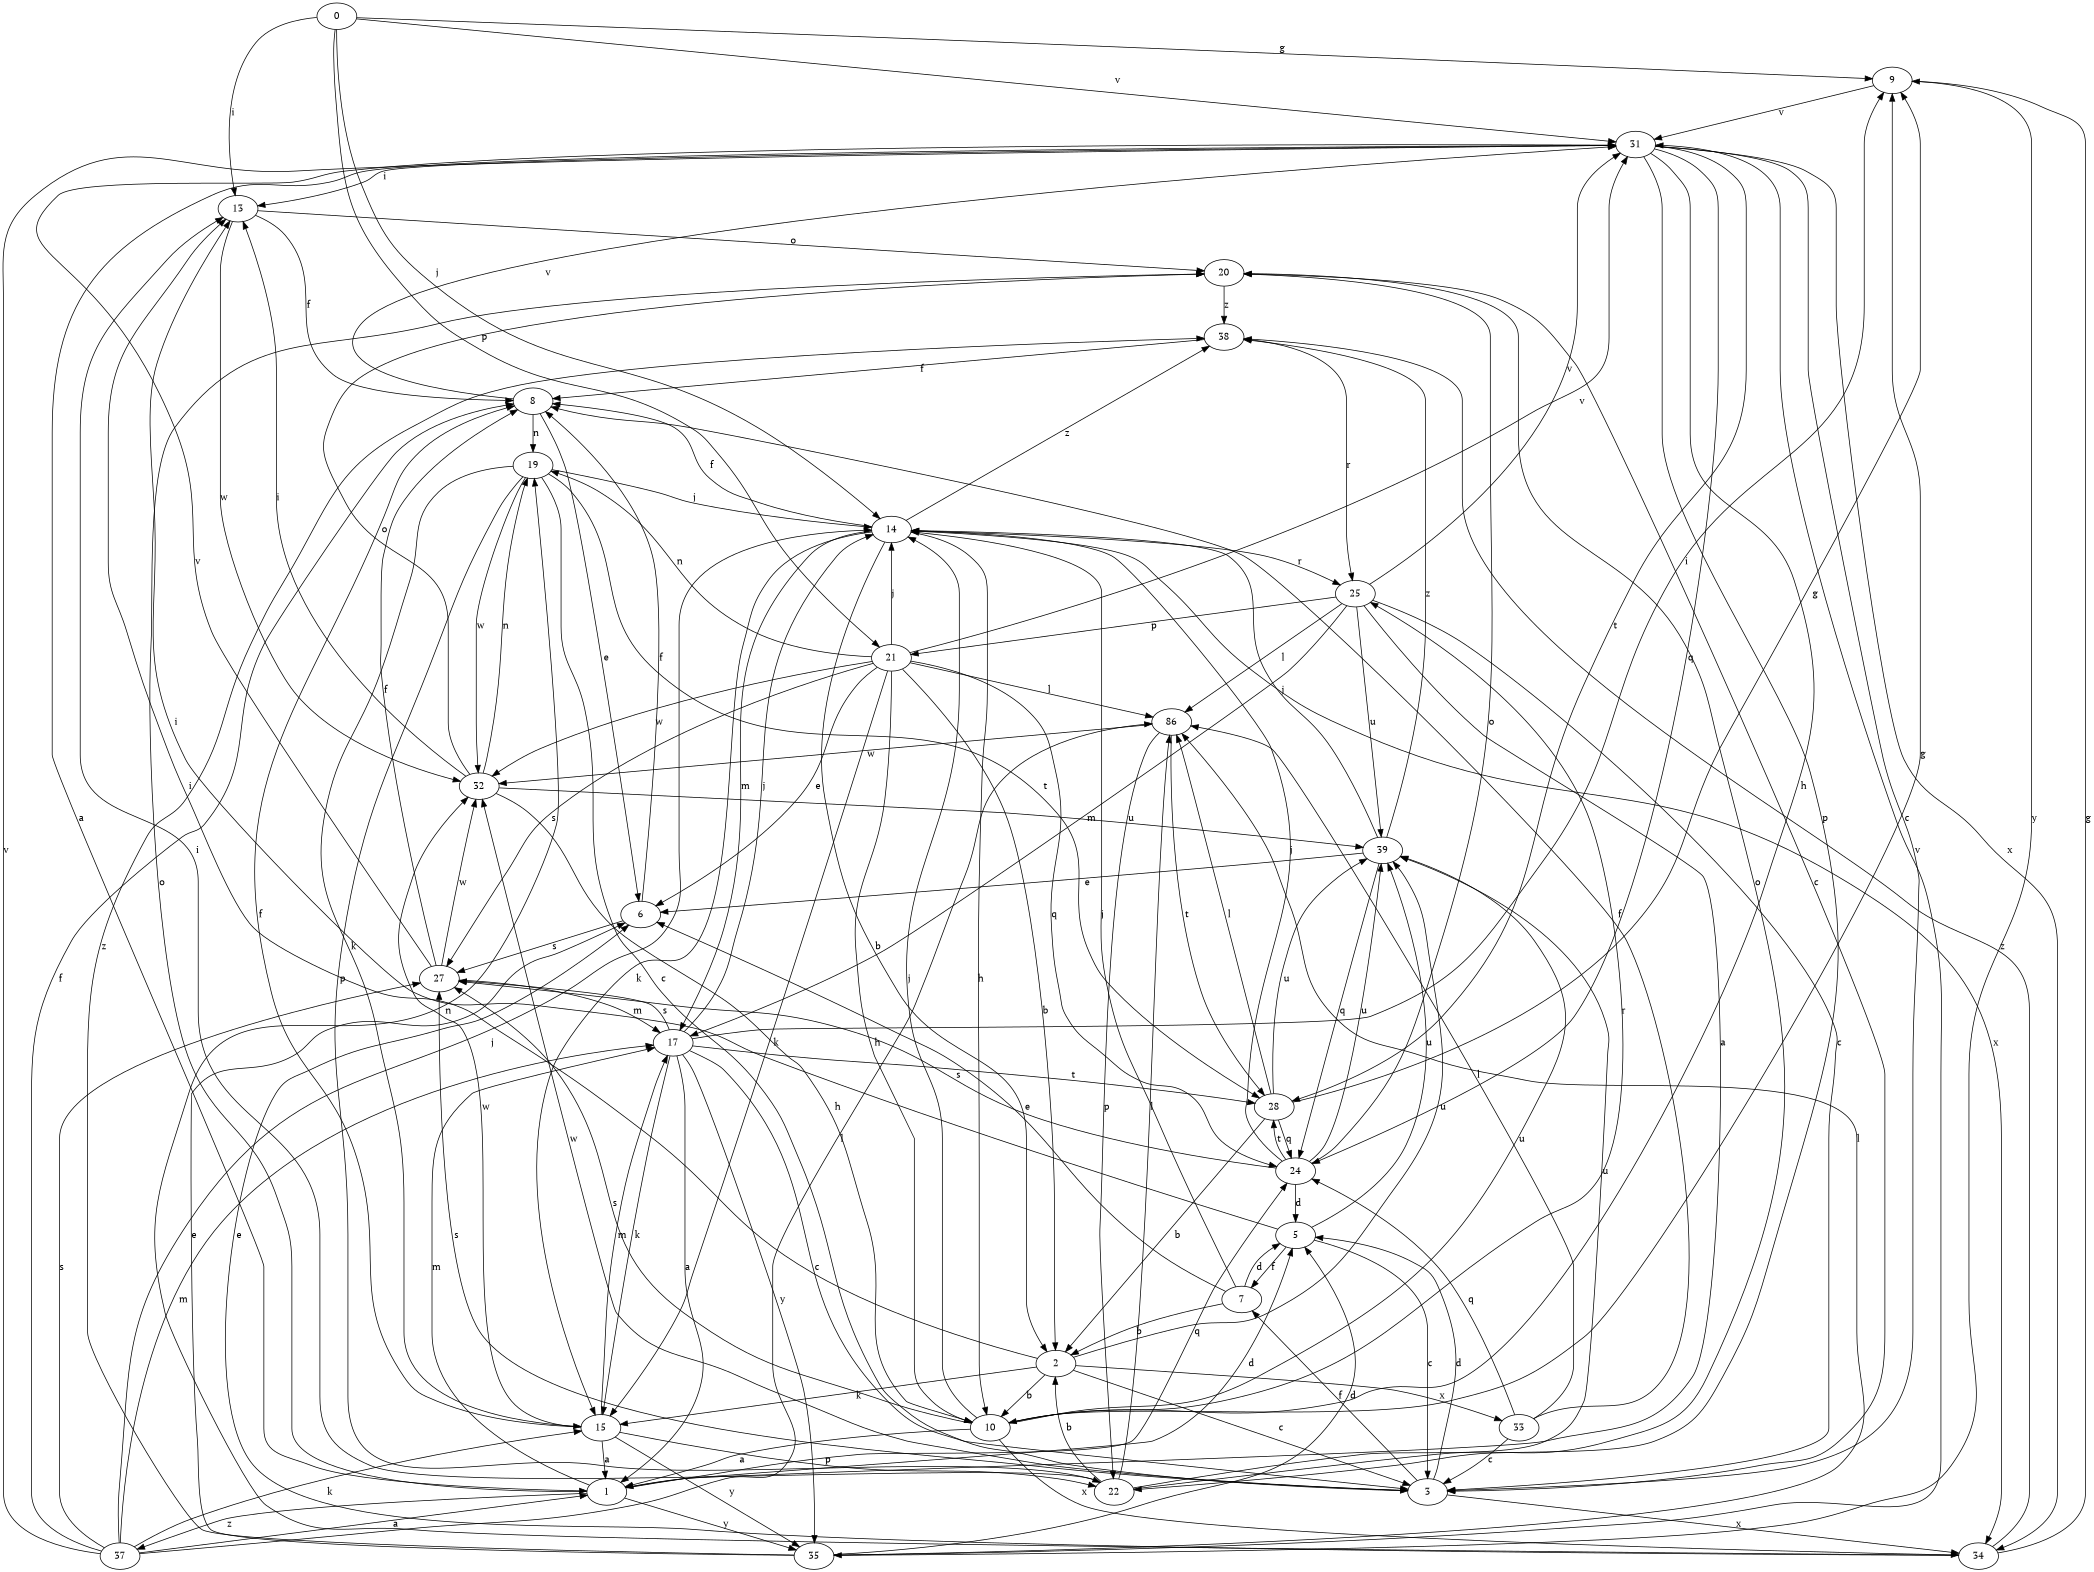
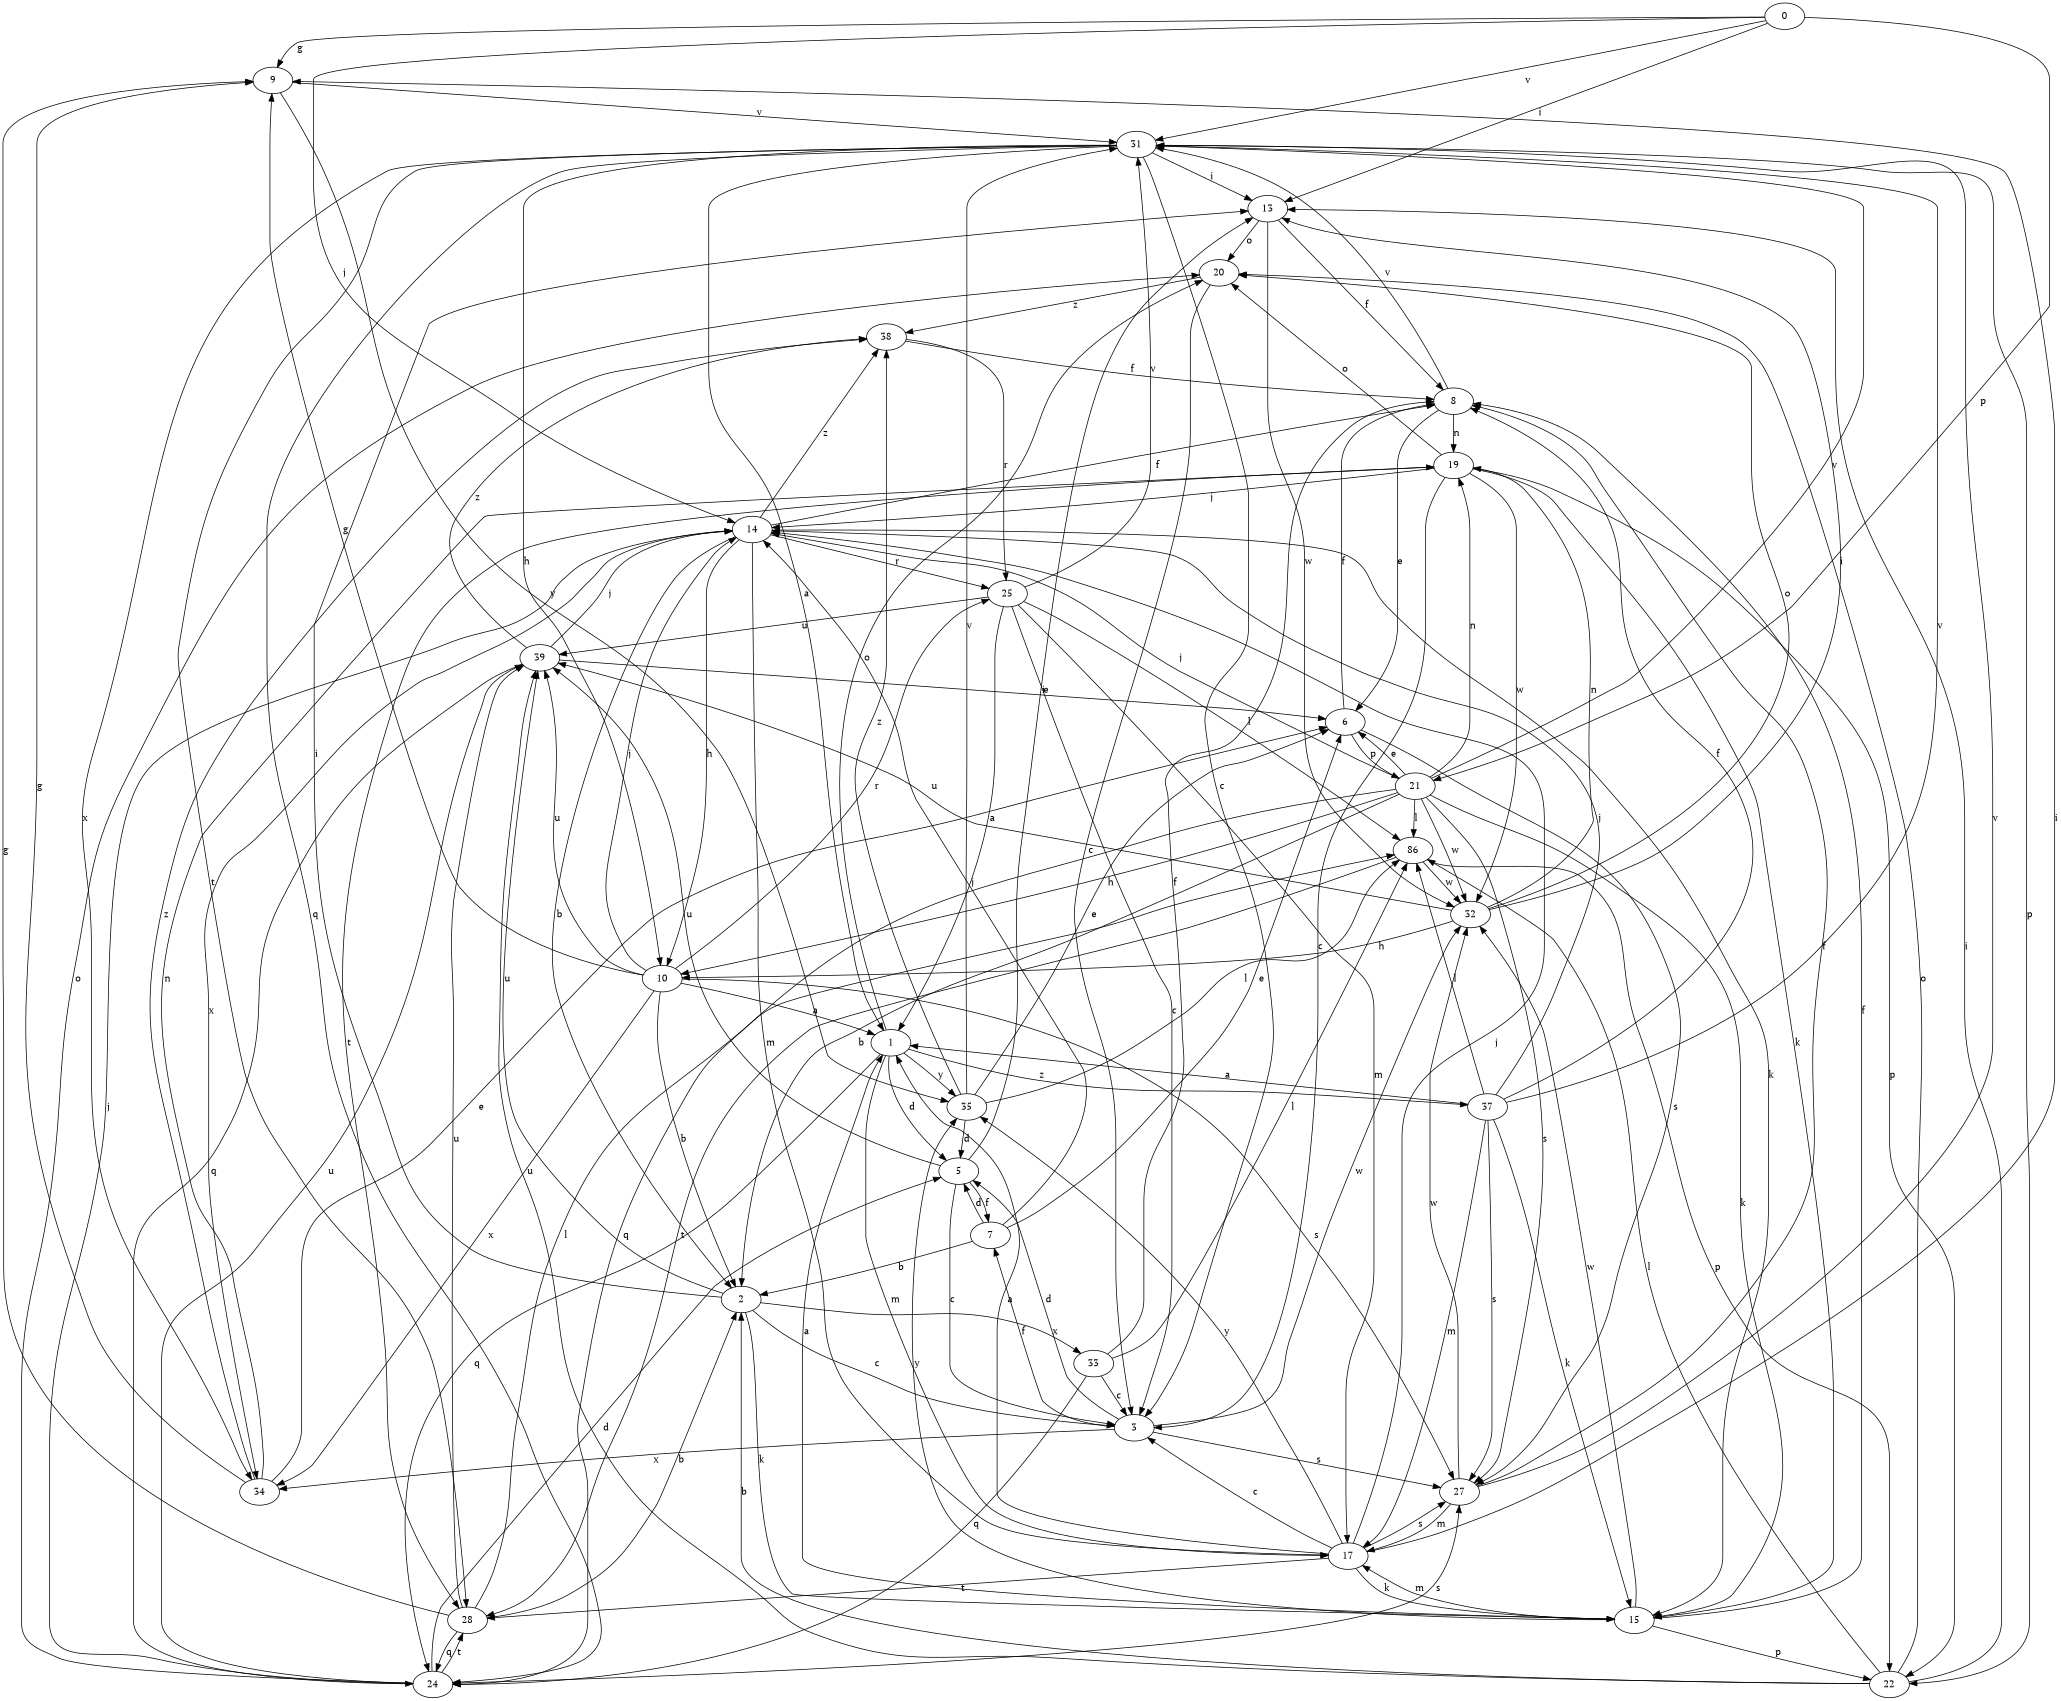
none -> (1339, 372)
(1127, 625) -> (1369, 758)
(1026, 1393) -> (679, 1139)
